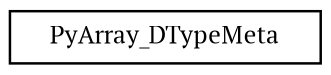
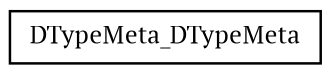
(165, 37) -> (165, 37)
